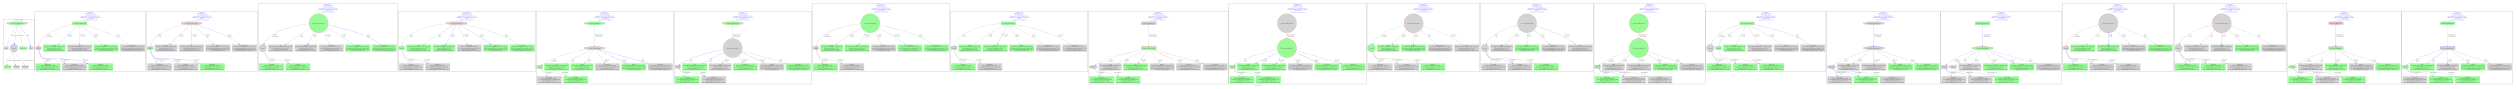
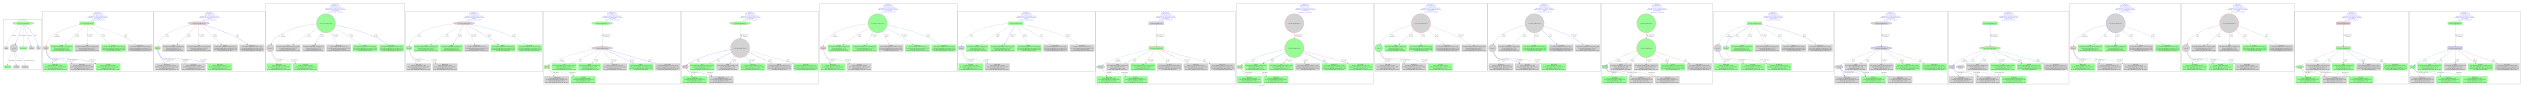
none -> (32, 48)
